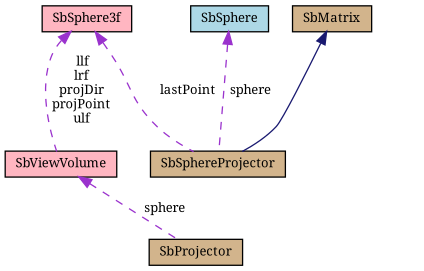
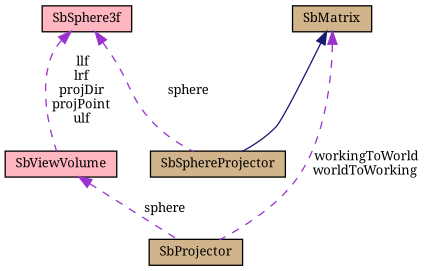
(230, 19) -> none
(187, 91) -> (187, 91)
none -> (307, 161)
